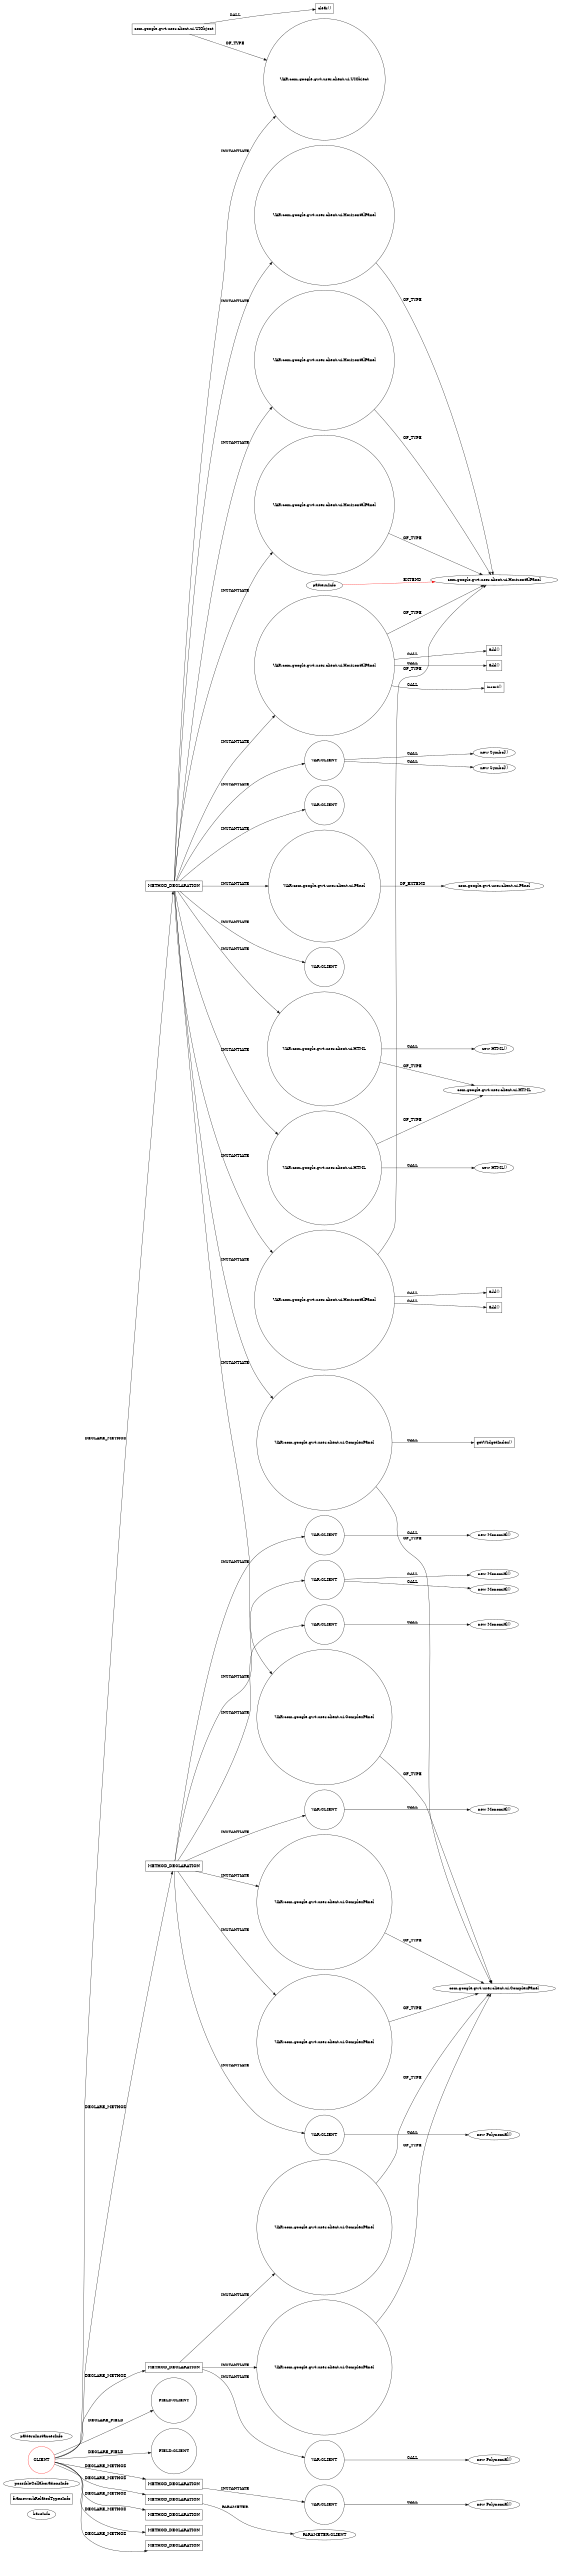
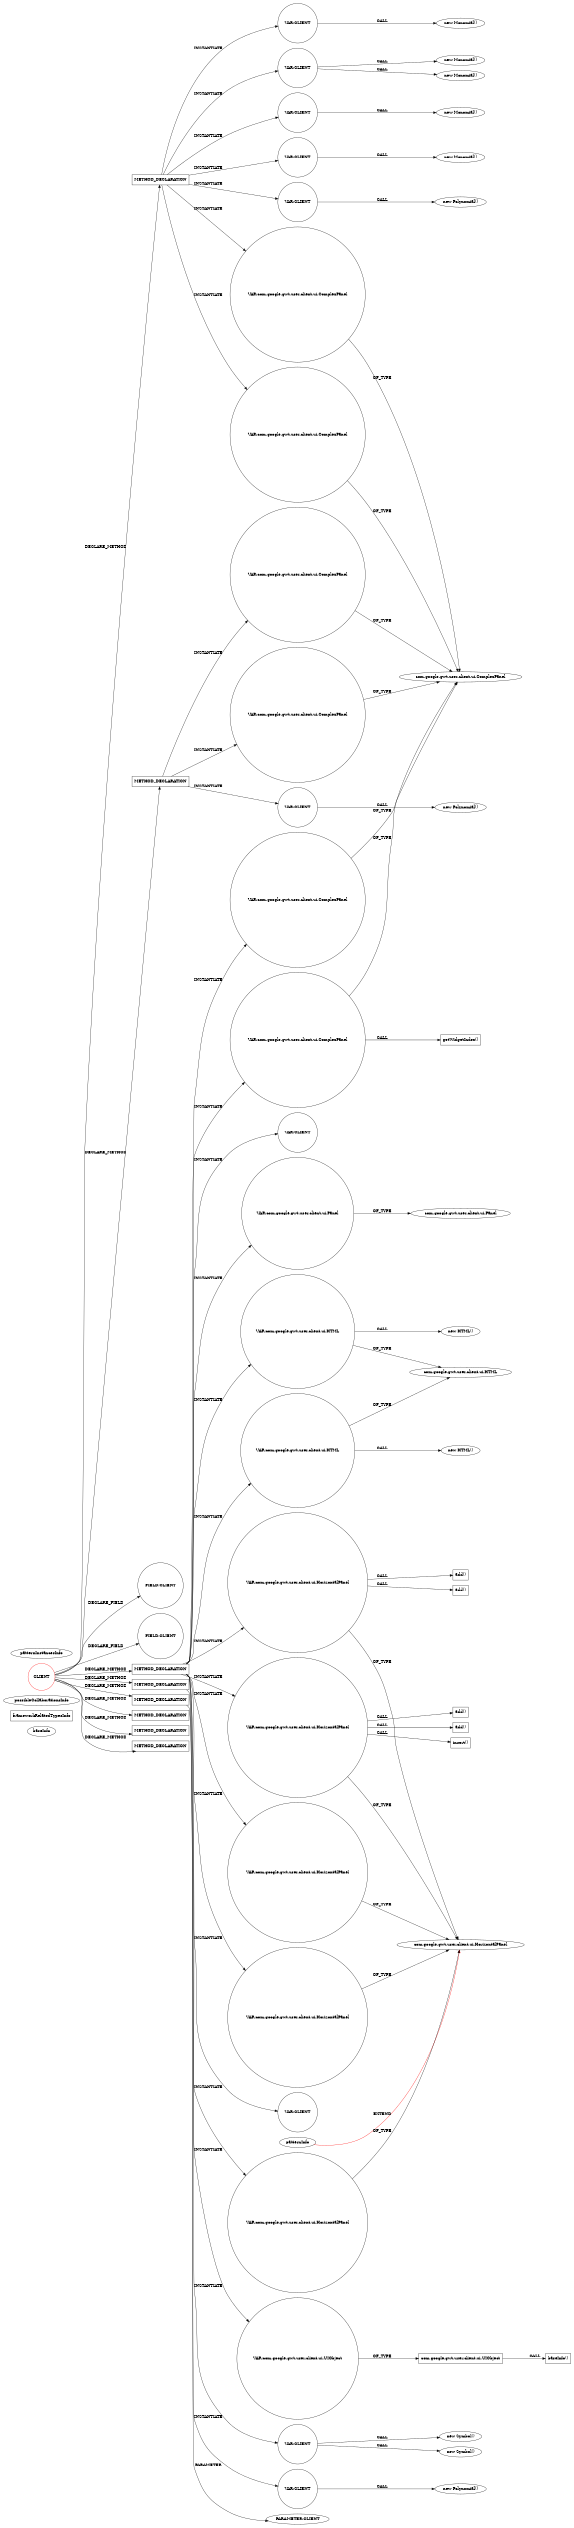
(324, 9) -> (558, 2358)
(227, 47) -> (387, 2358)
(412, 884) -> (382, 1211)
